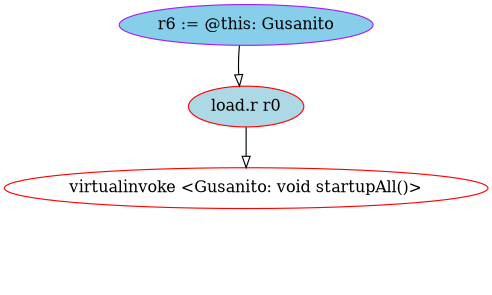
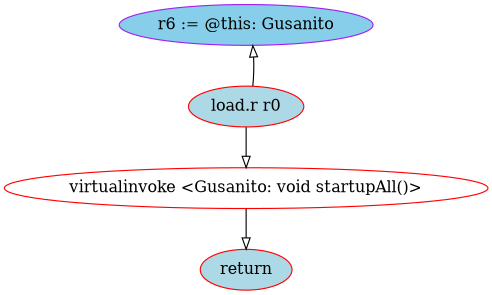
(239, 60) -> (254, 72)
none -> (246, 270)
